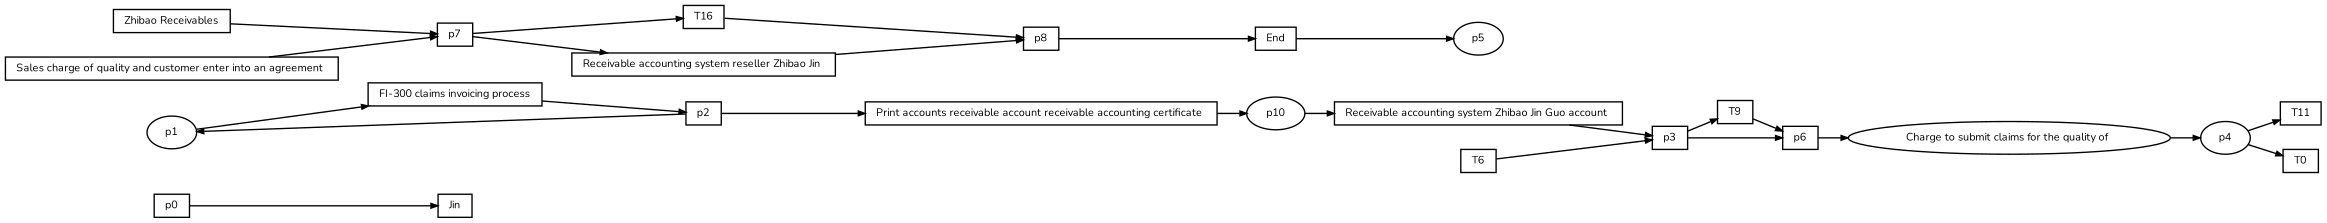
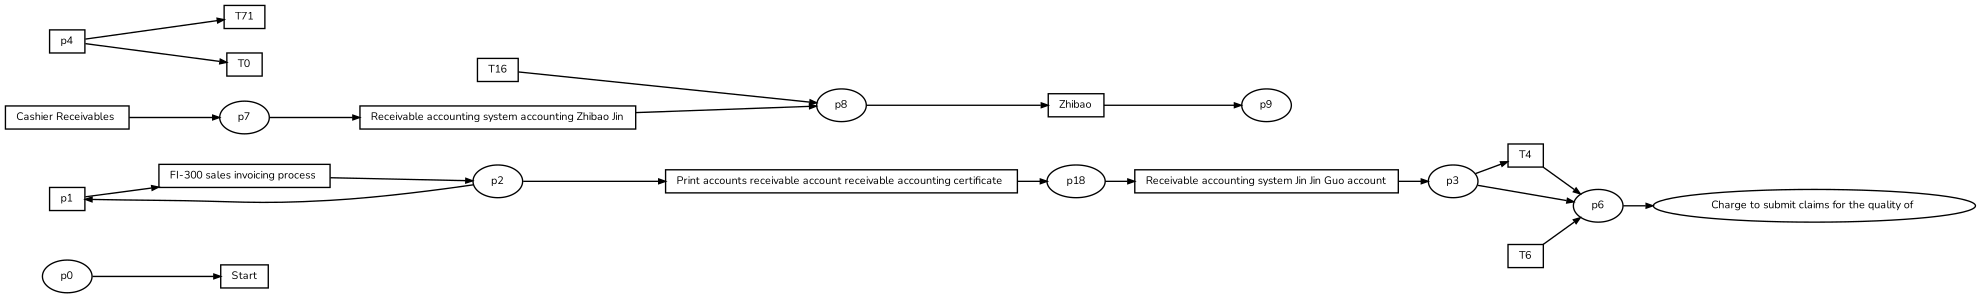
(172, 21) -> (67, 117)
(575, 26) -> none
(455, 35) -> (244, 117)
(1041, 39) -> (841, 105)
(1276, 39) -> (1076, 105)
(1478, 39) -> (1267, 105)
(704, 65) -> (498, 117)
(172, 69) -> none
(455, 94) -> (244, 176)
(1735, 112) -> (1526, 156)
(704, 113) -> (498, 181)
(1276, 113) -> (1076, 181)
(1478, 113) -> (1267, 181)
(2301, 113) -> (244, 17)
(172, 132) -> (67, 199)
(1670, 138) -> (1453, 181)
(1800, 138) -> (1598, 206)
(2182, 138) -> none
(2225, 138) -> (67, 41)
(1571, 150) -> (1559, 233)
(172, 206) -> (67, 276)
(455, 206) -> (244, 276)
